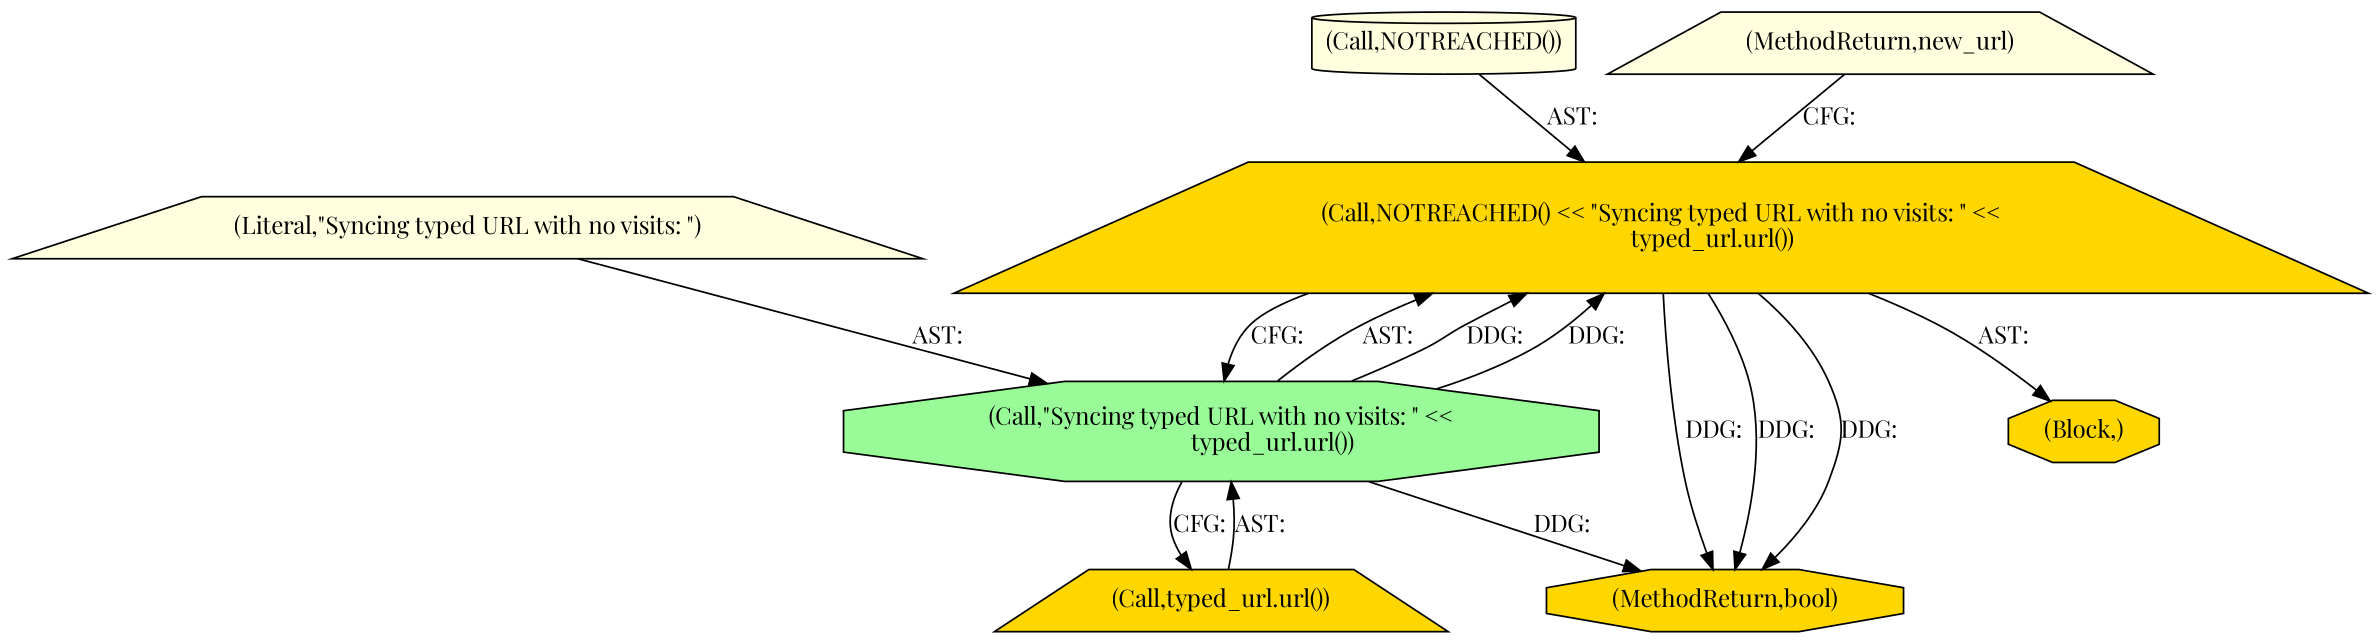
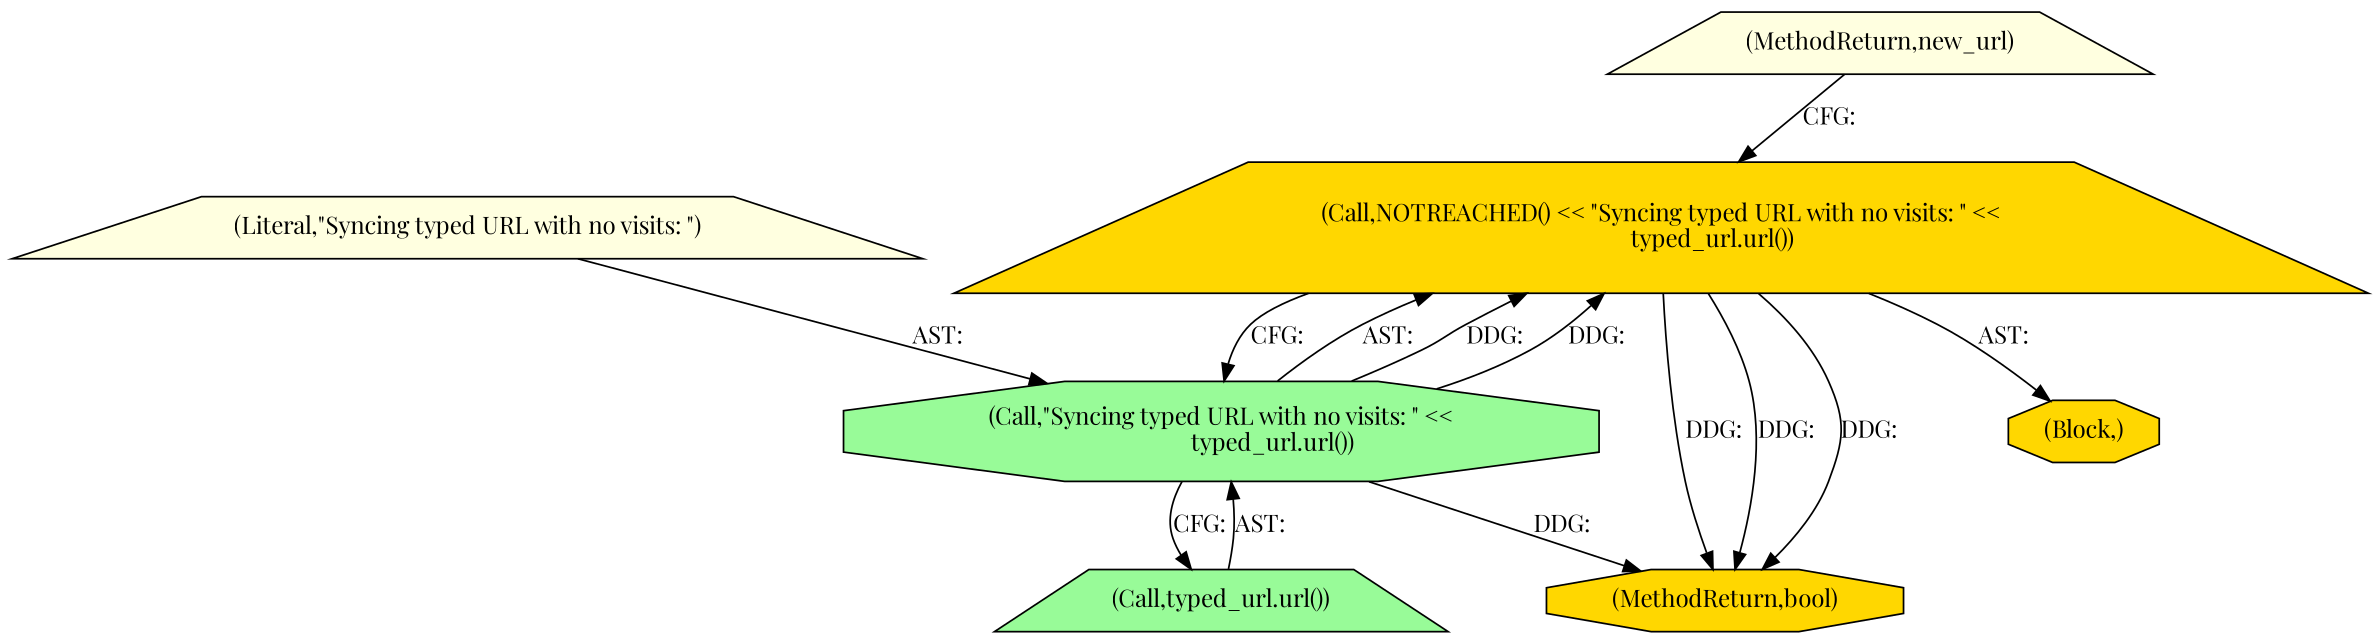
(1444, 43) -> none
(1221, 601) -> (1221, 601)
